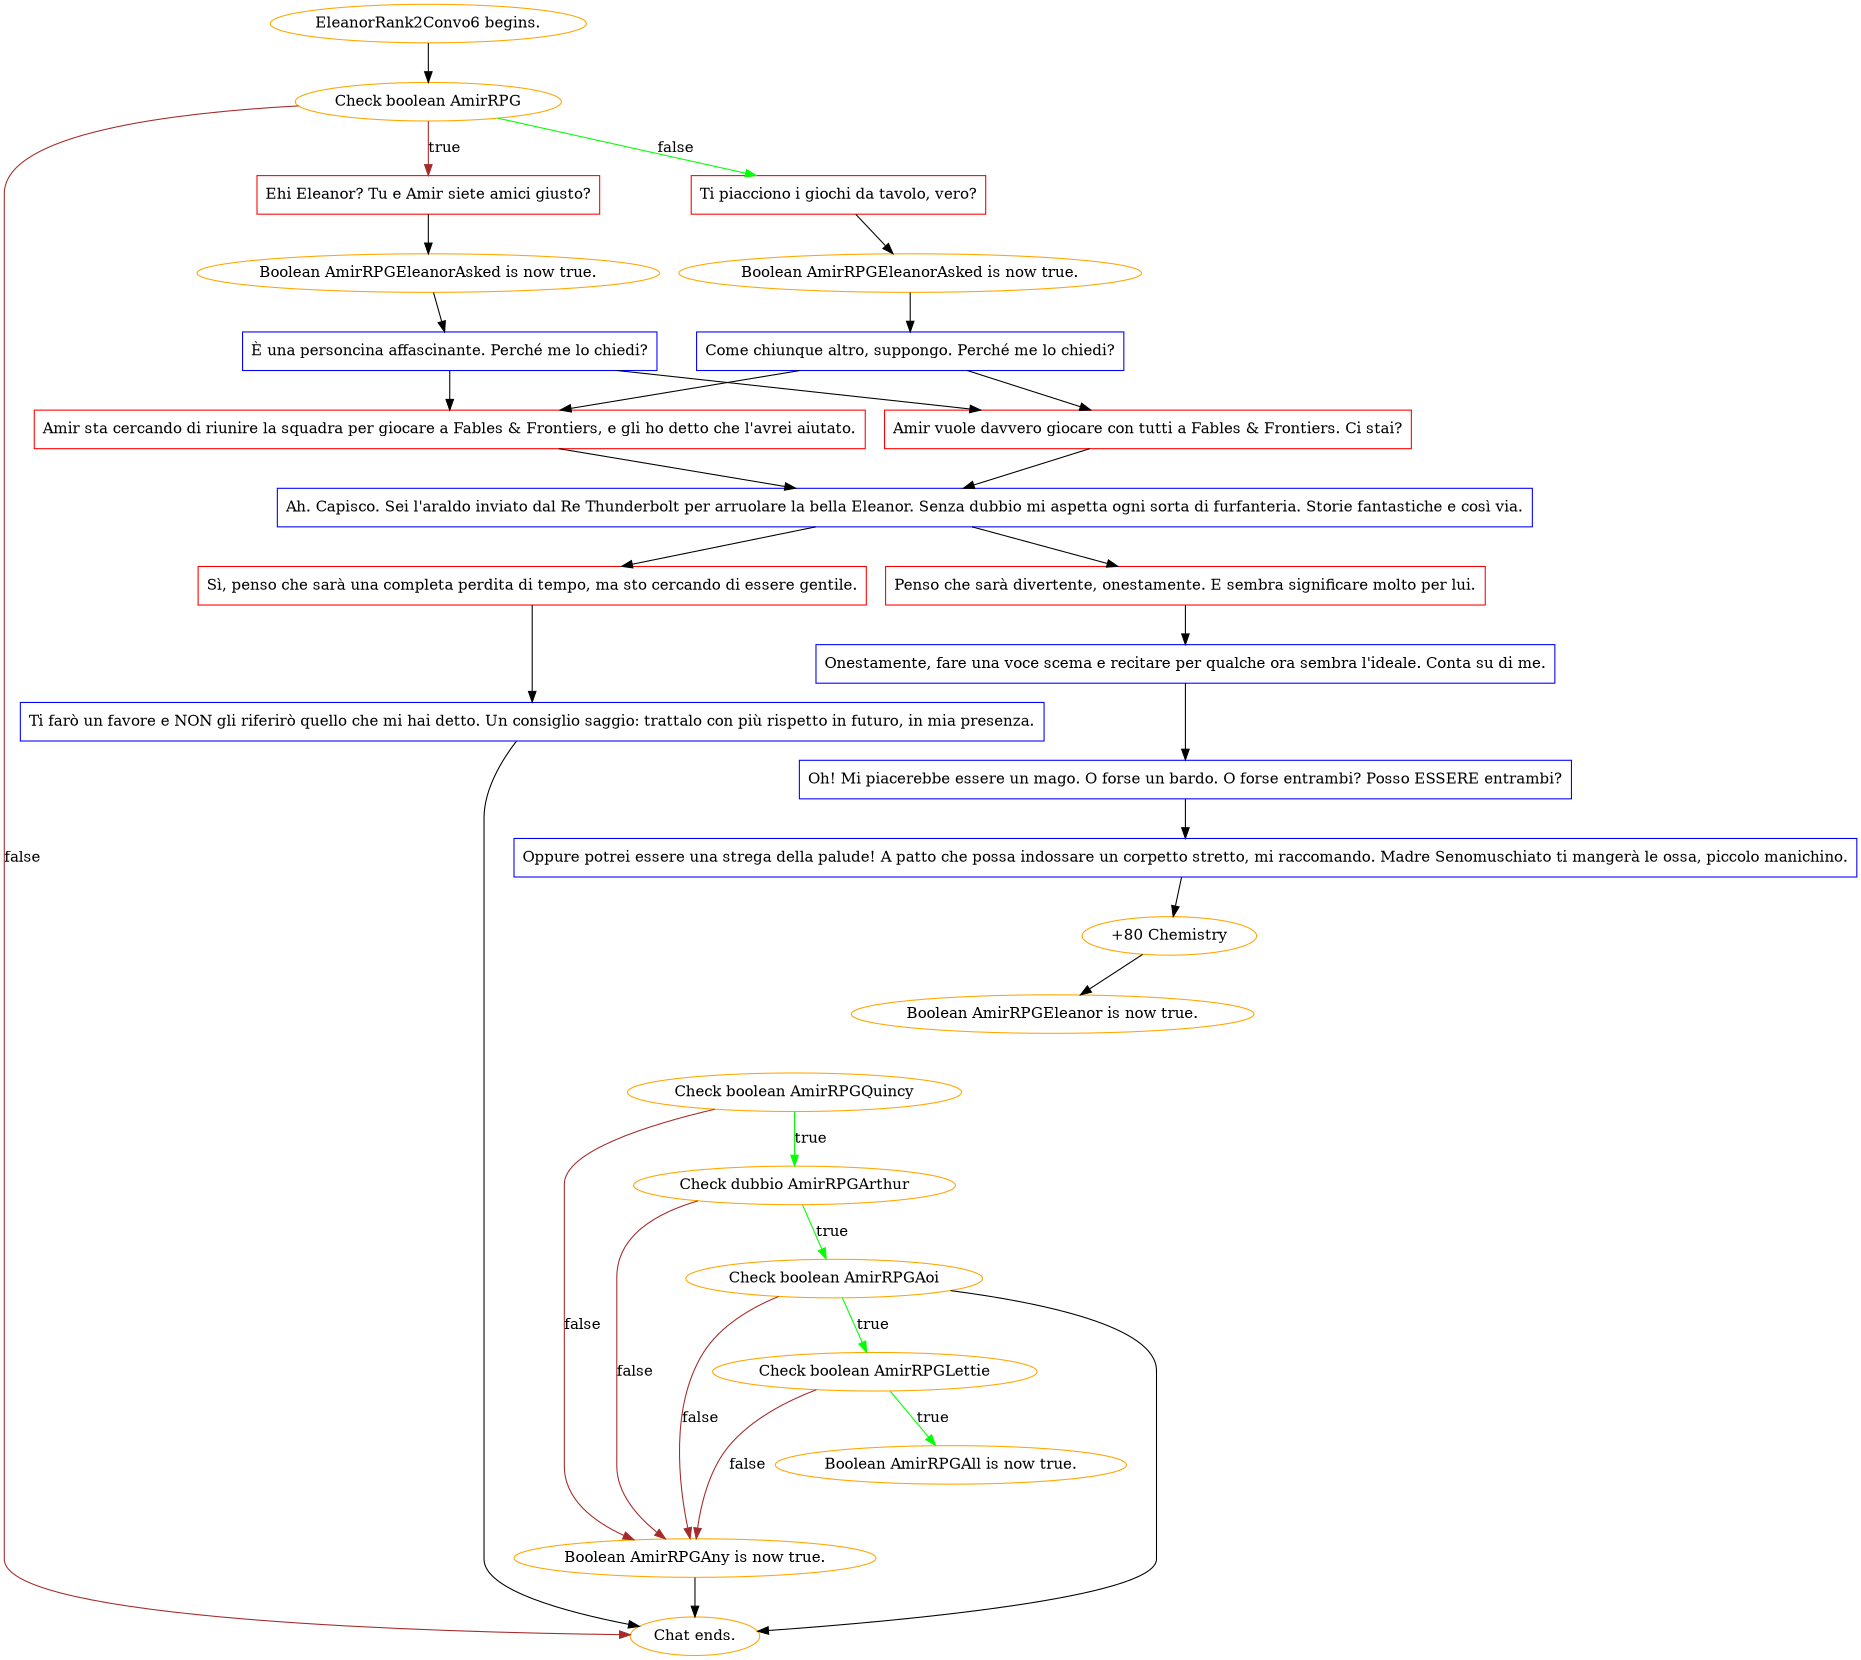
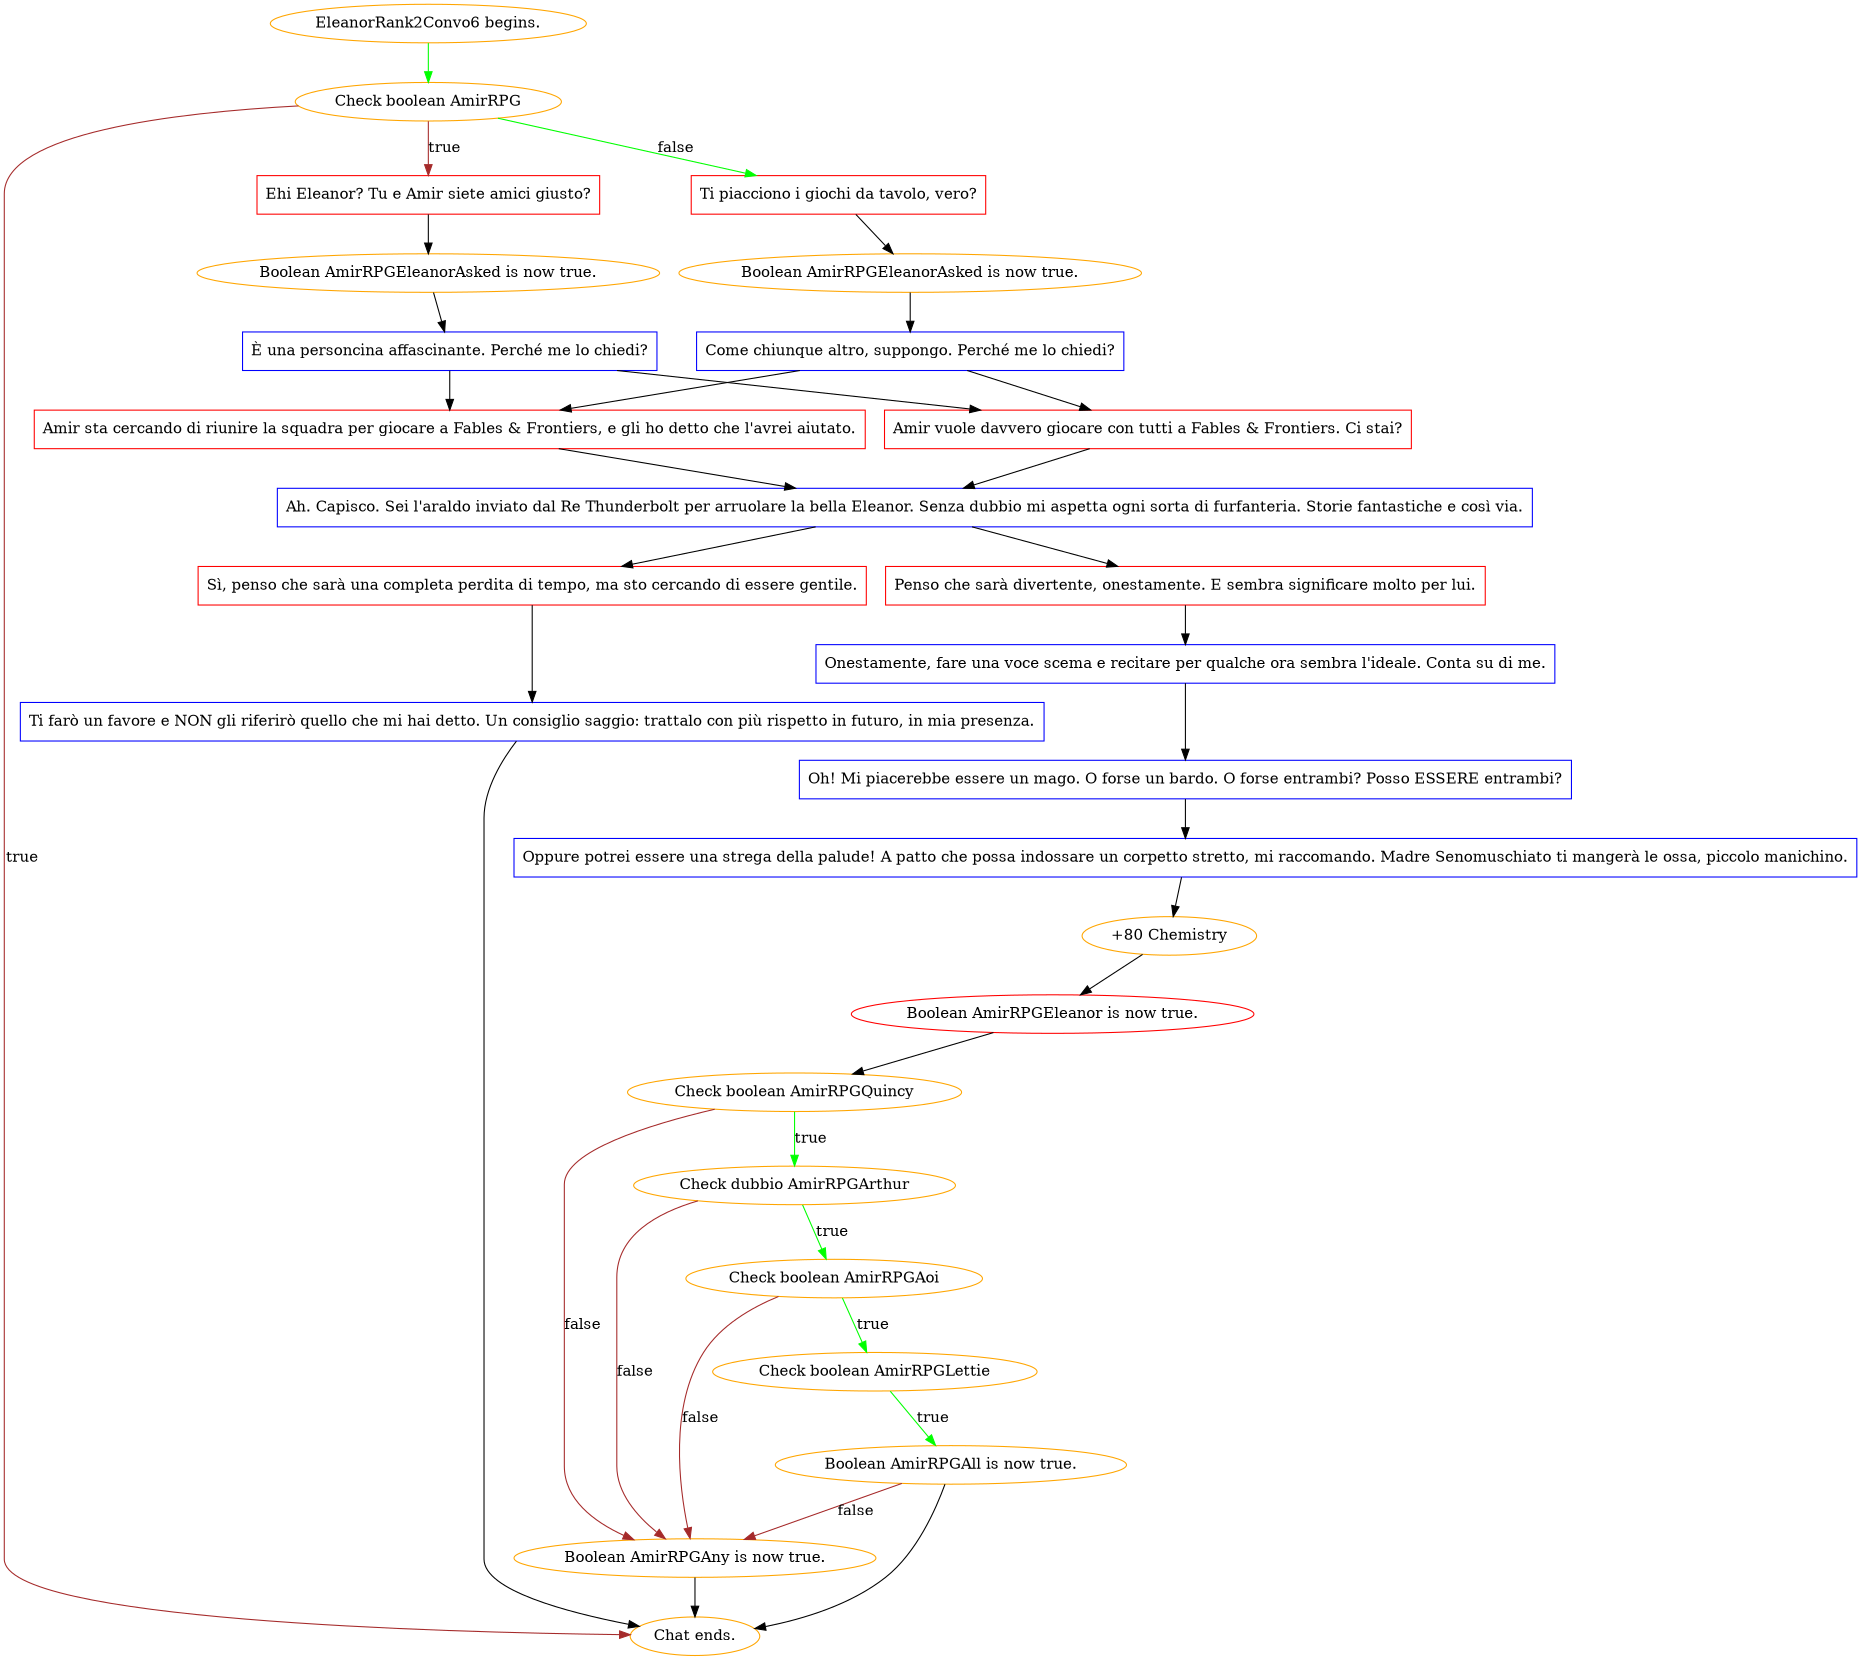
(428, 57) -> (428, 57)
(22, 858) -> (22, 858)
(1053, 1014) -> (1053, 1014)
none -> (928, 1052)
(734, 1440) -> (828, 1510)
(1156, 1549) -> (878, 1583)
